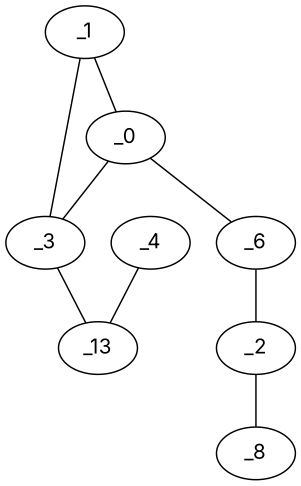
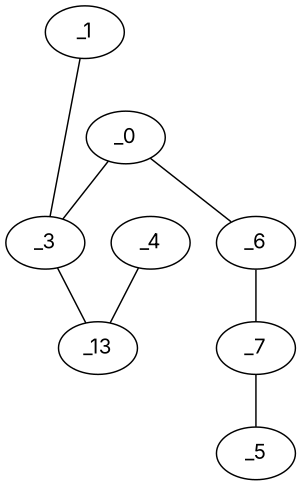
(105, 85) -> none
(256, 348) -> (256, 348)
(256, 453) -> (256, 453)
